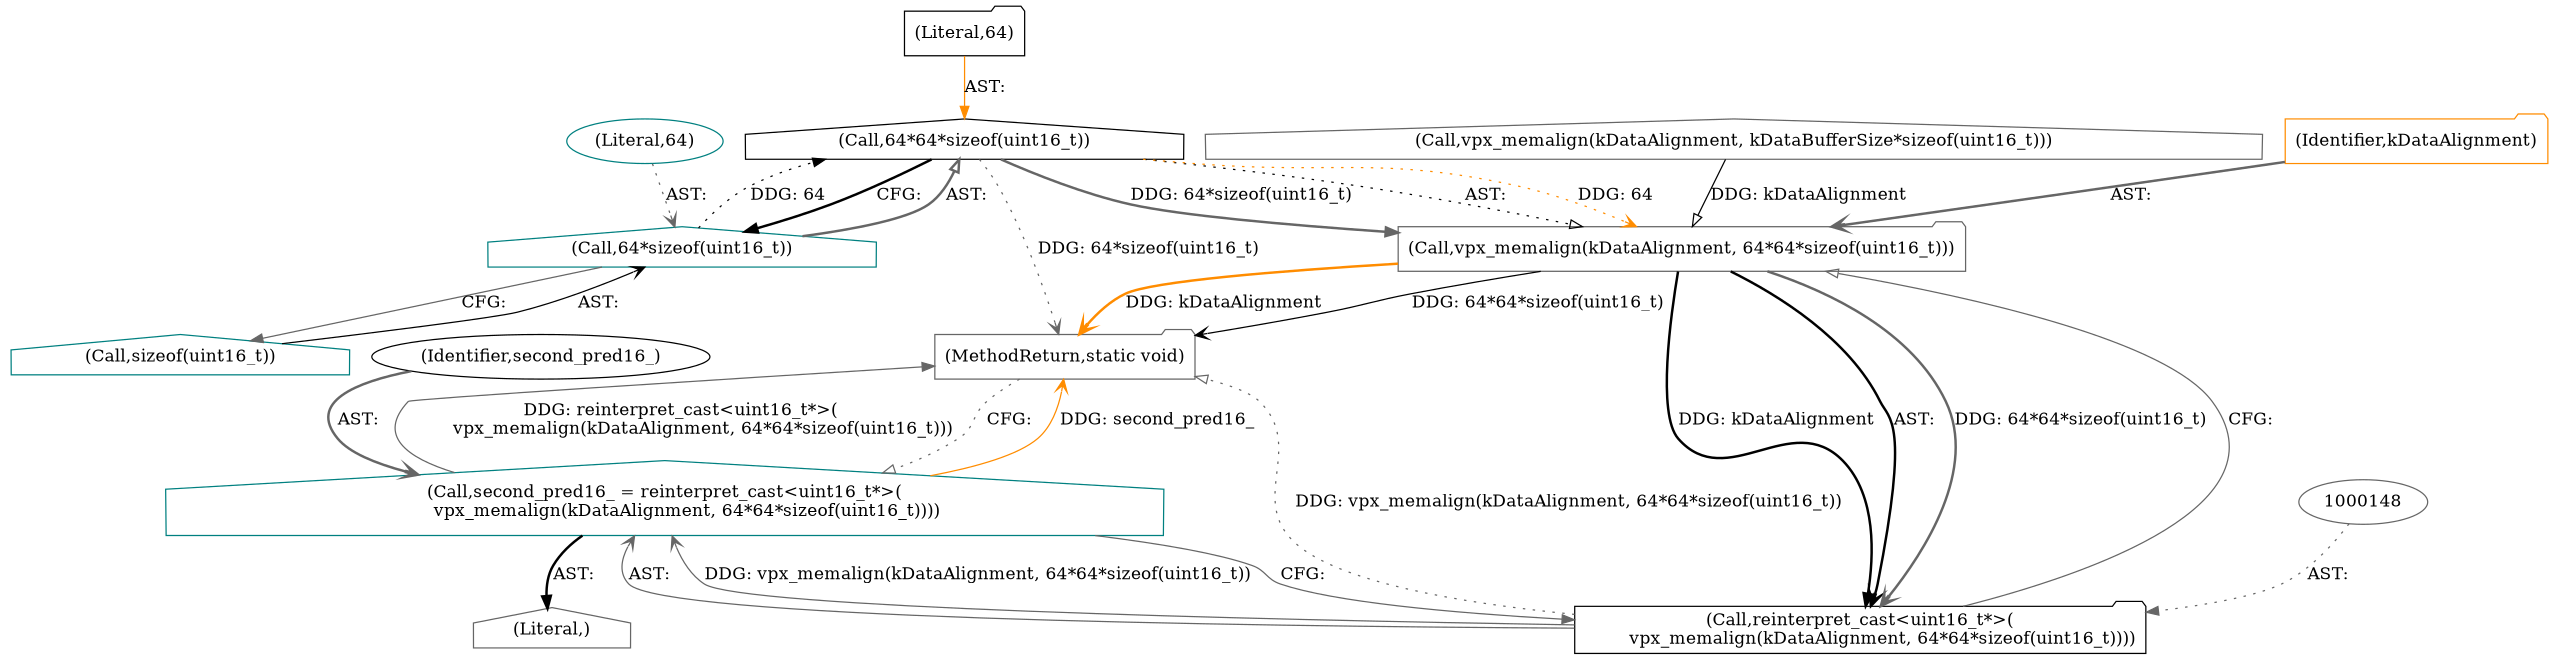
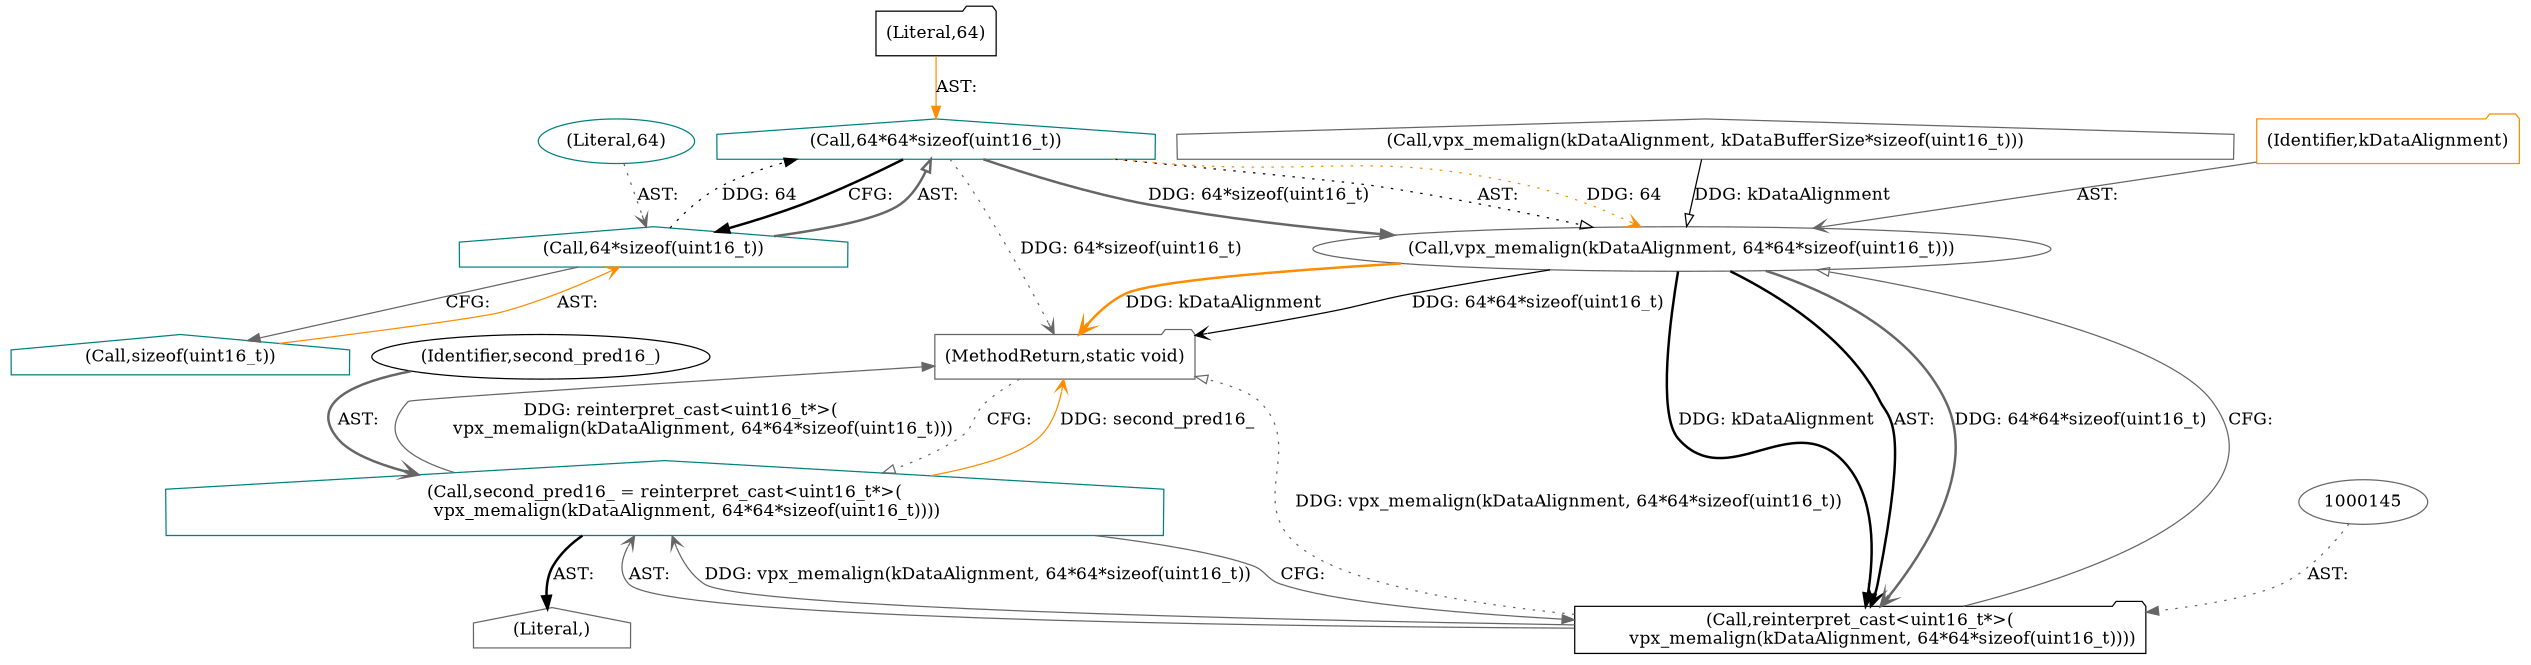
(965, 141) -> (936, 141)
(2065, 194) -> (2041, 194)
(1682, 249) -> (1682, 249)
(461, 321) -> (447, 321)
(2363, 502) -> (2363, 502)
